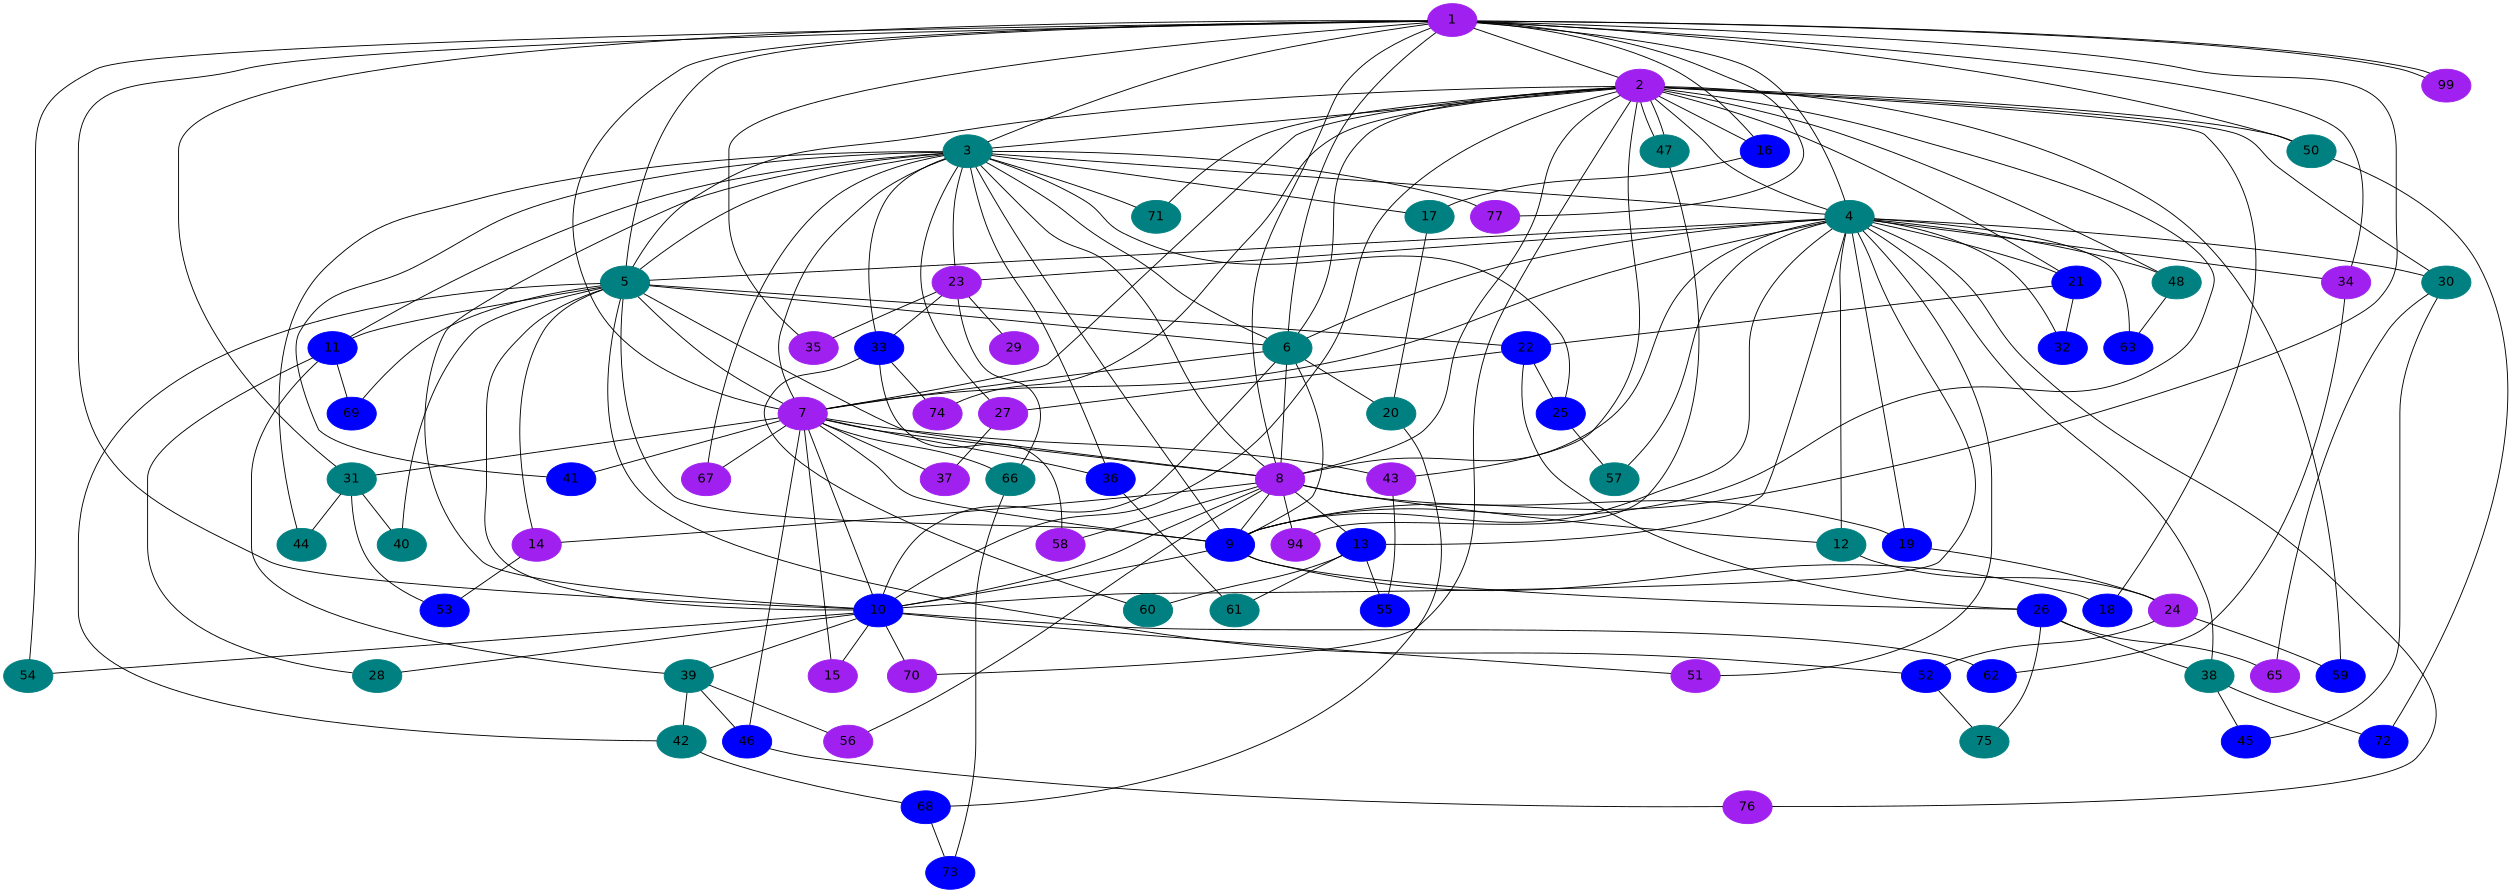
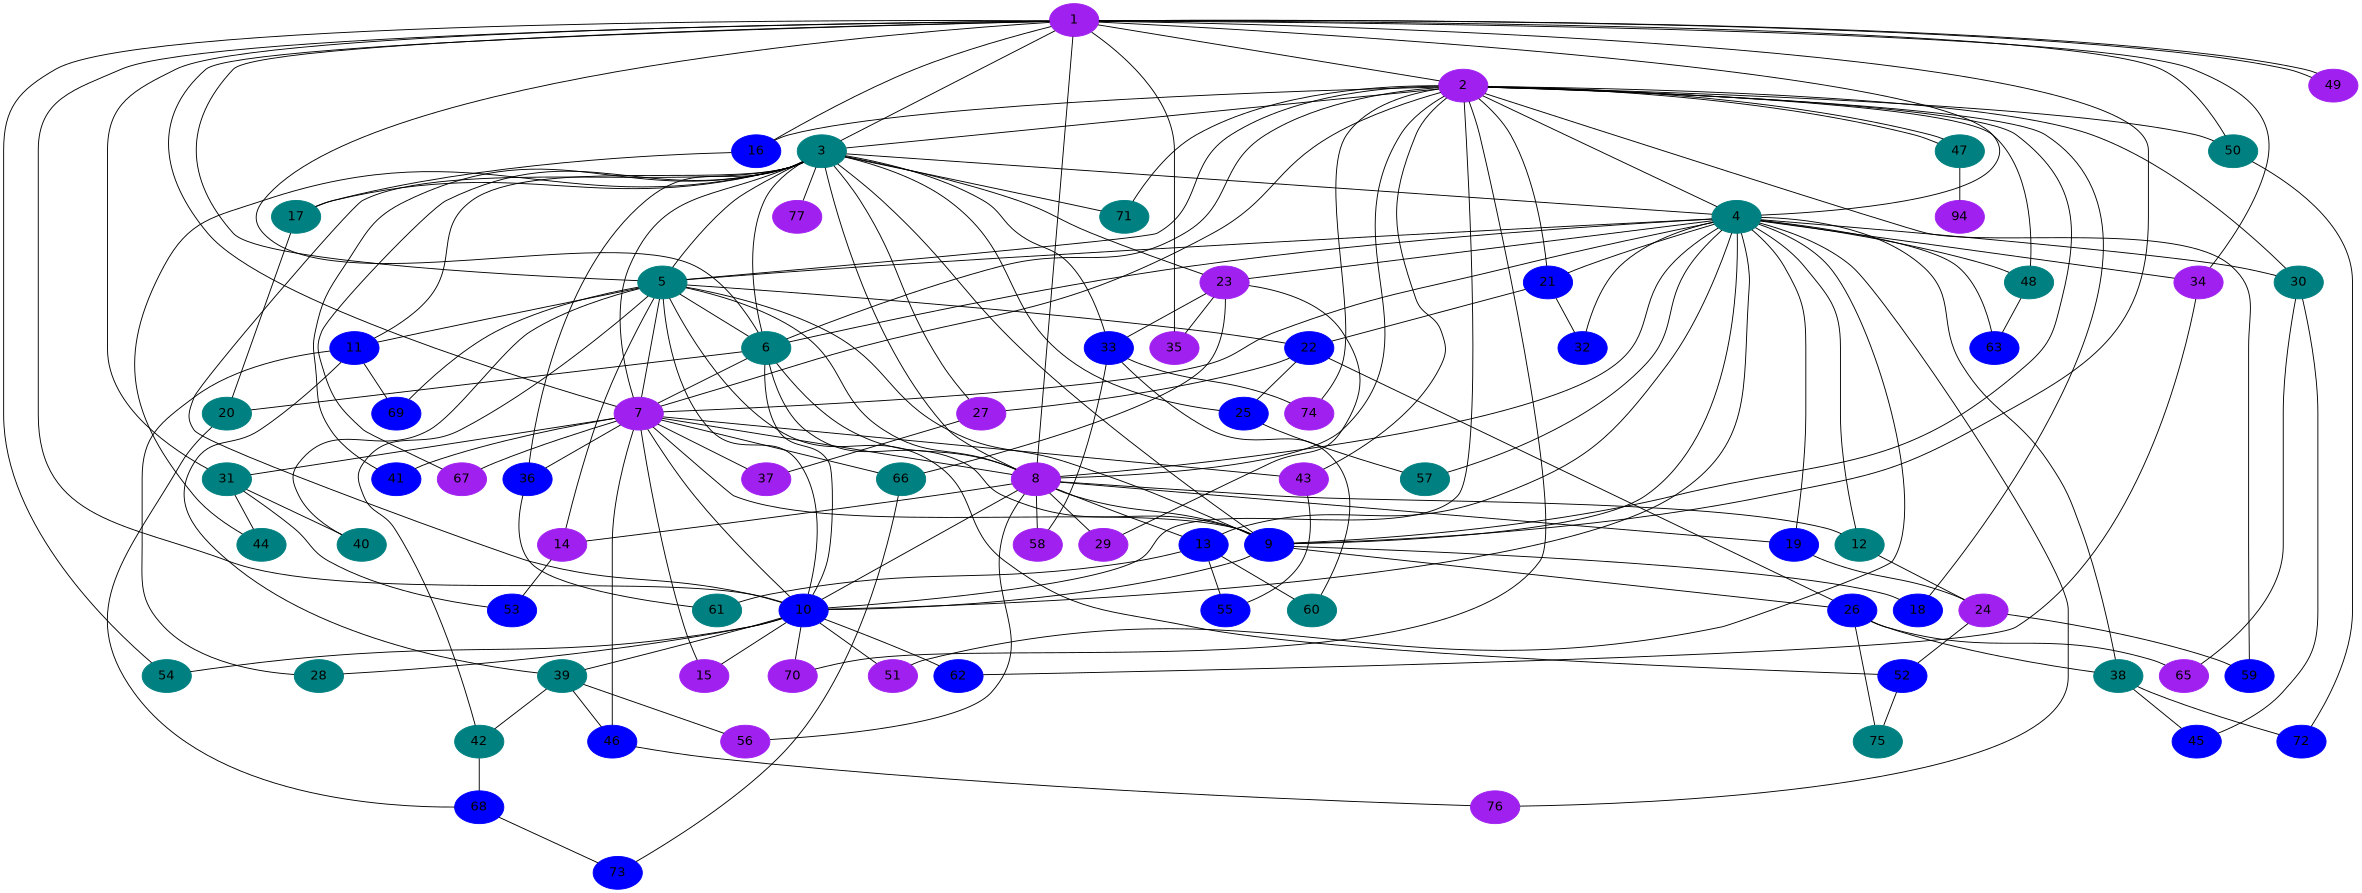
(2446, 86) -> (2333, 86)
(1804, 152) -> none
(1287, 507) -> (1070, 512)
